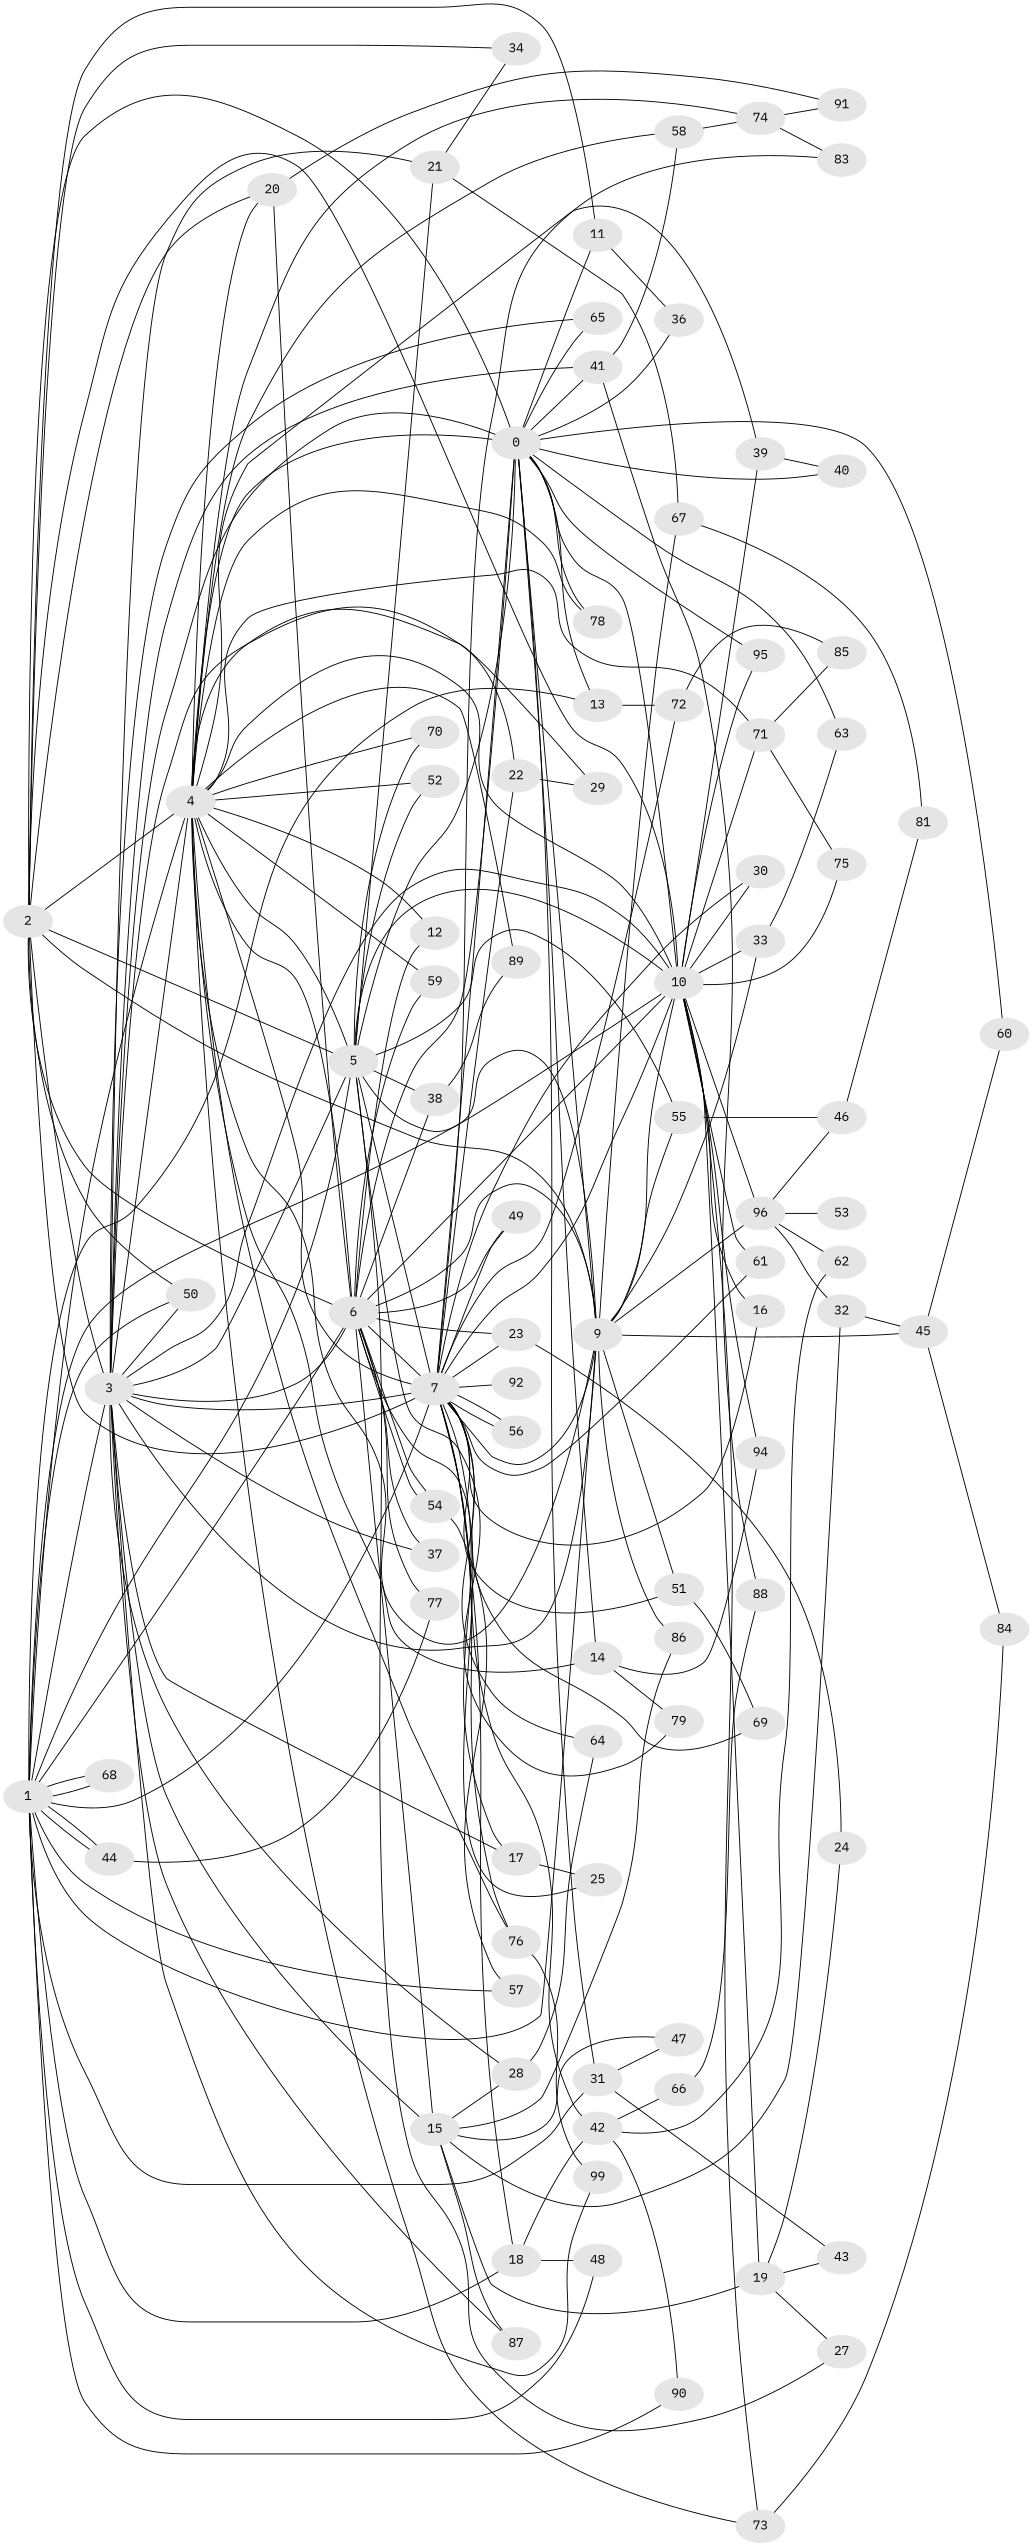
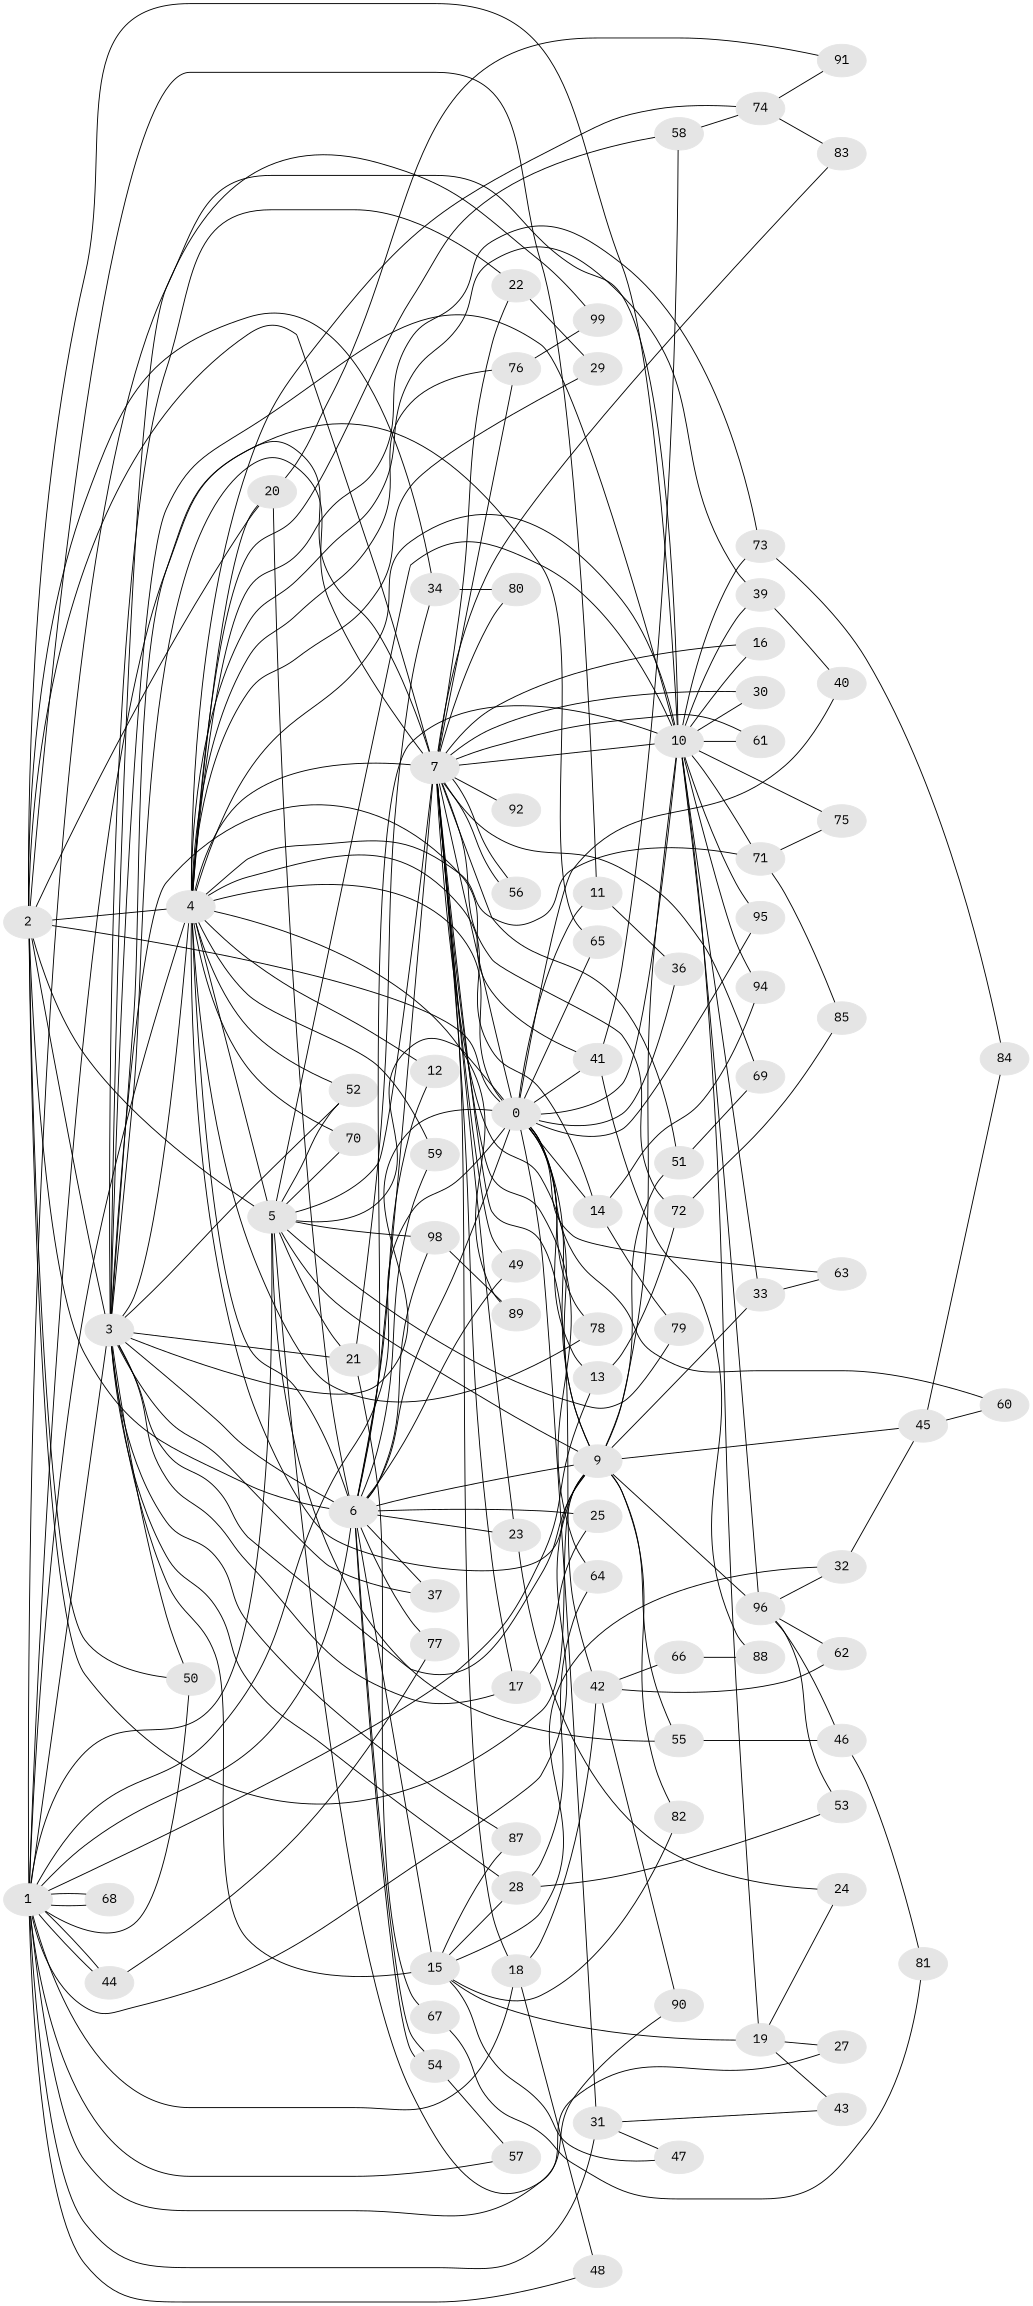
none -> (516, 590)
(626, 965) -> none
(435, 1099) -> (435, 1238)
(259, 1264) -> (231, 1210)
none -> (310, 1529)
(679, 1638) -> (679, 1817)
none -> (676, 1862)
